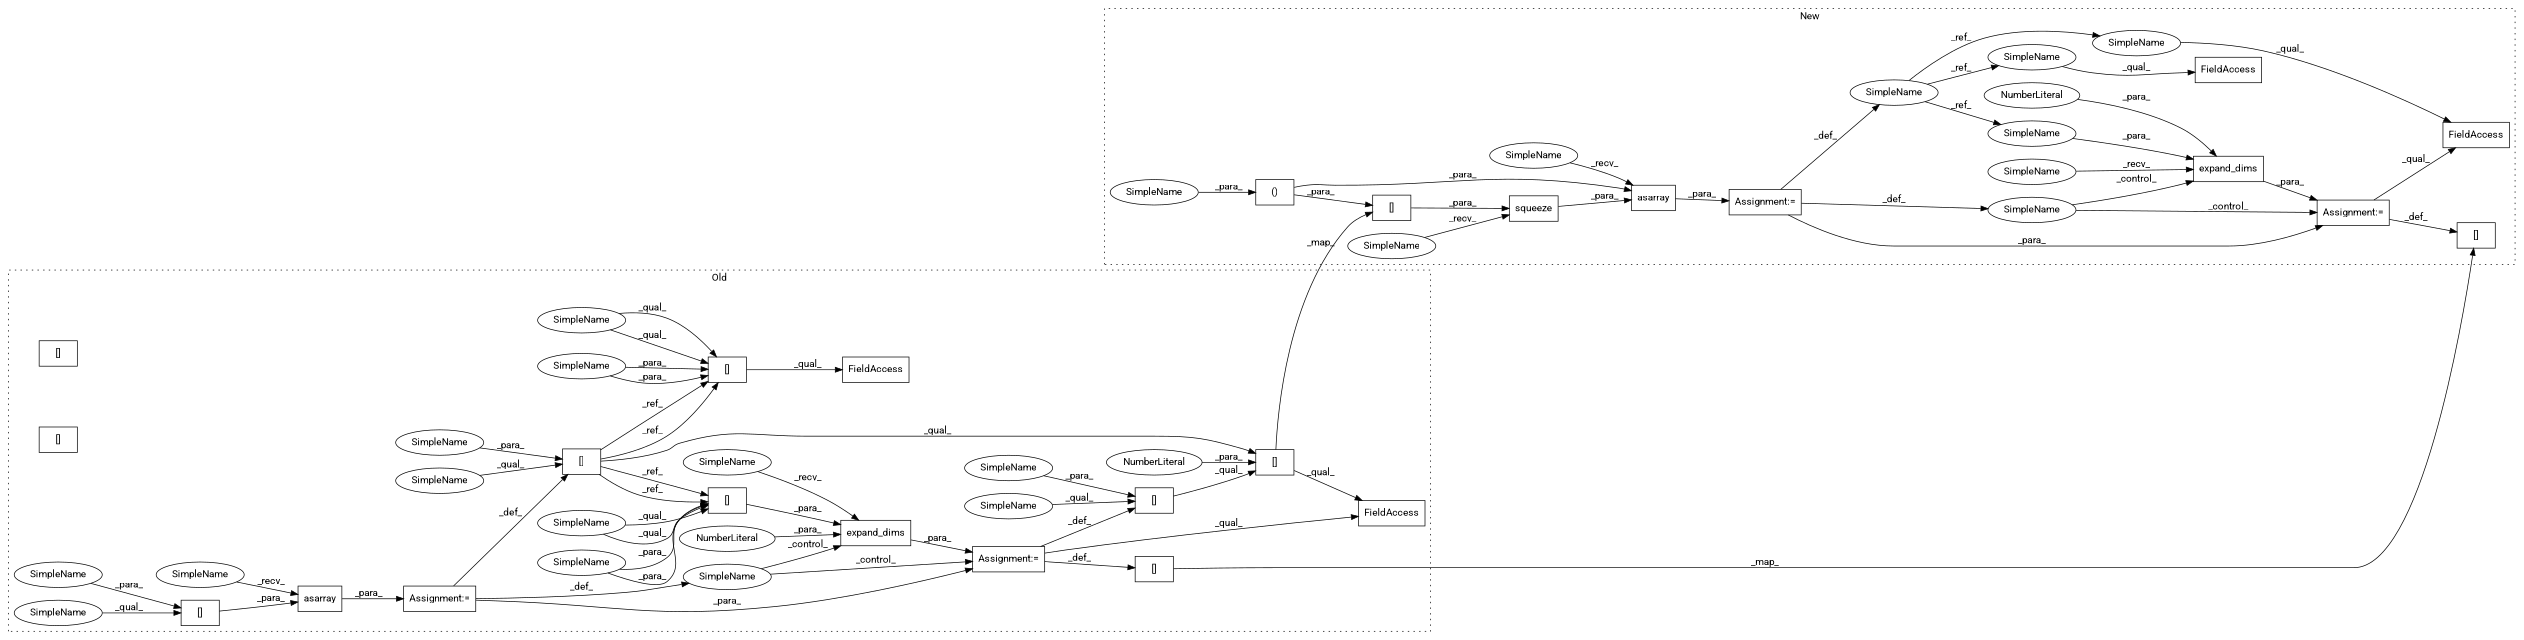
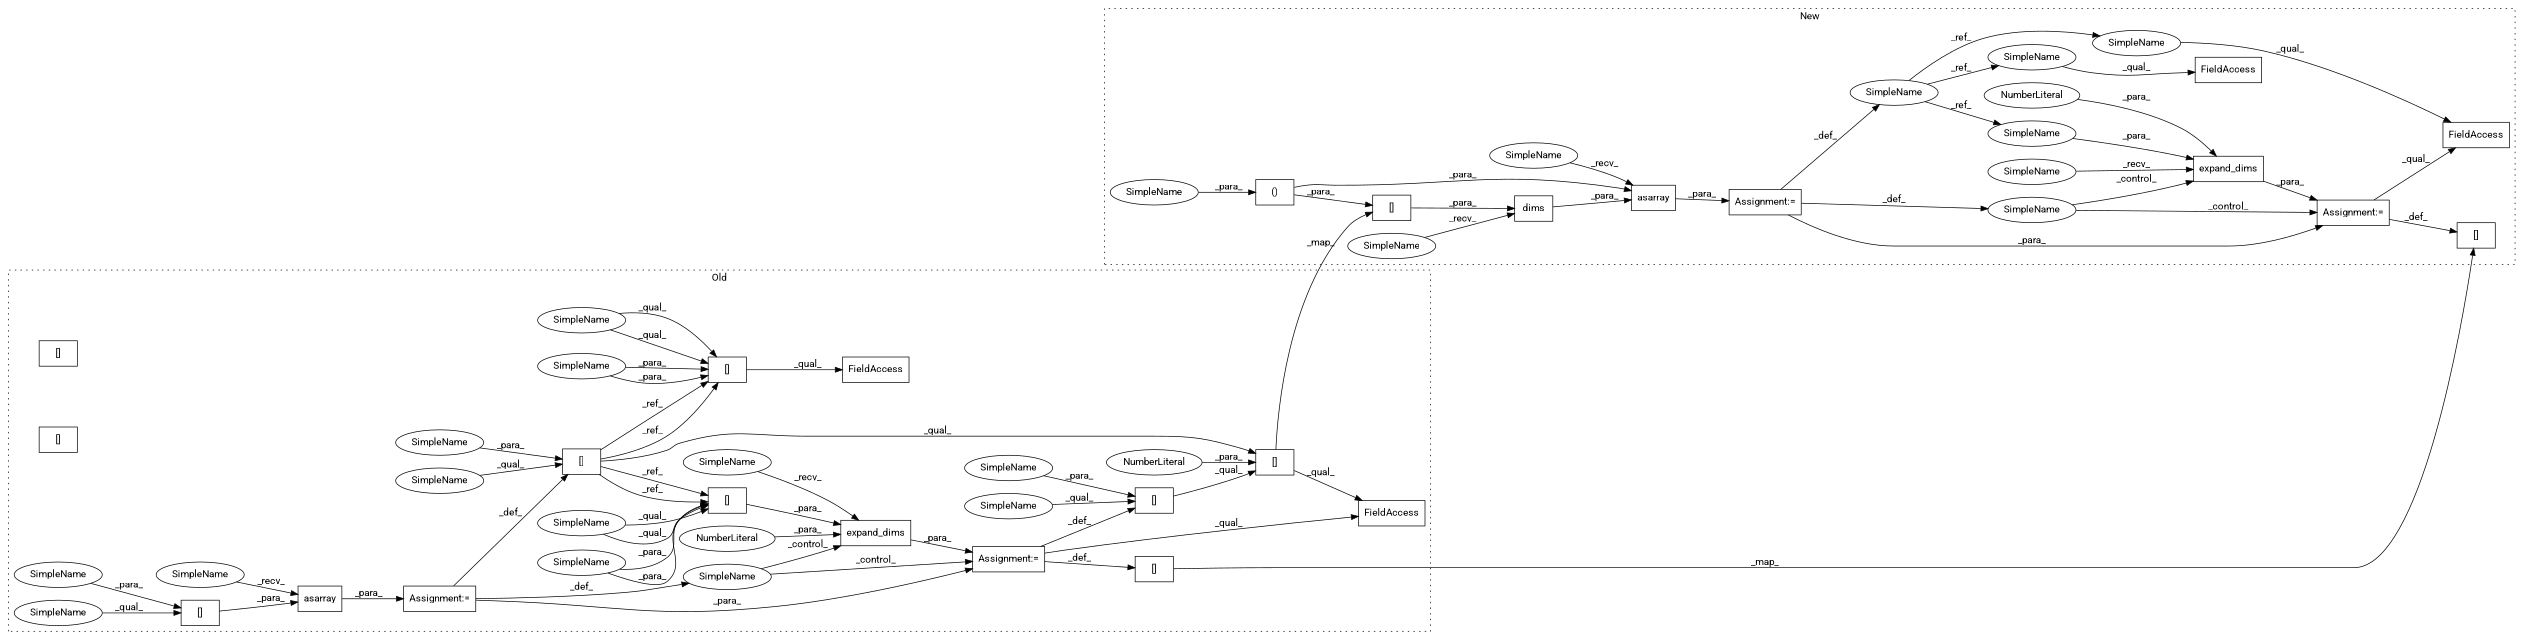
(1534, 209) -> (1534, 209)
